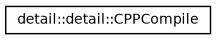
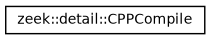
(108, 20) -> (105, 20)
